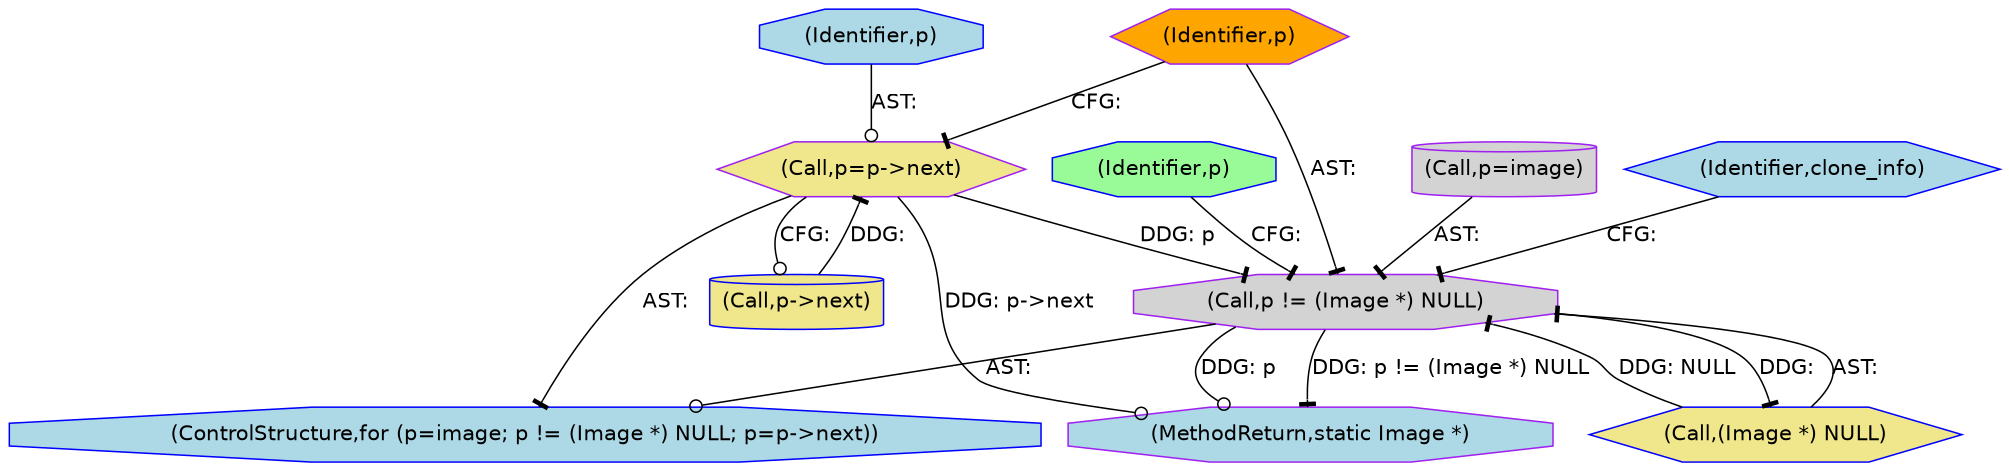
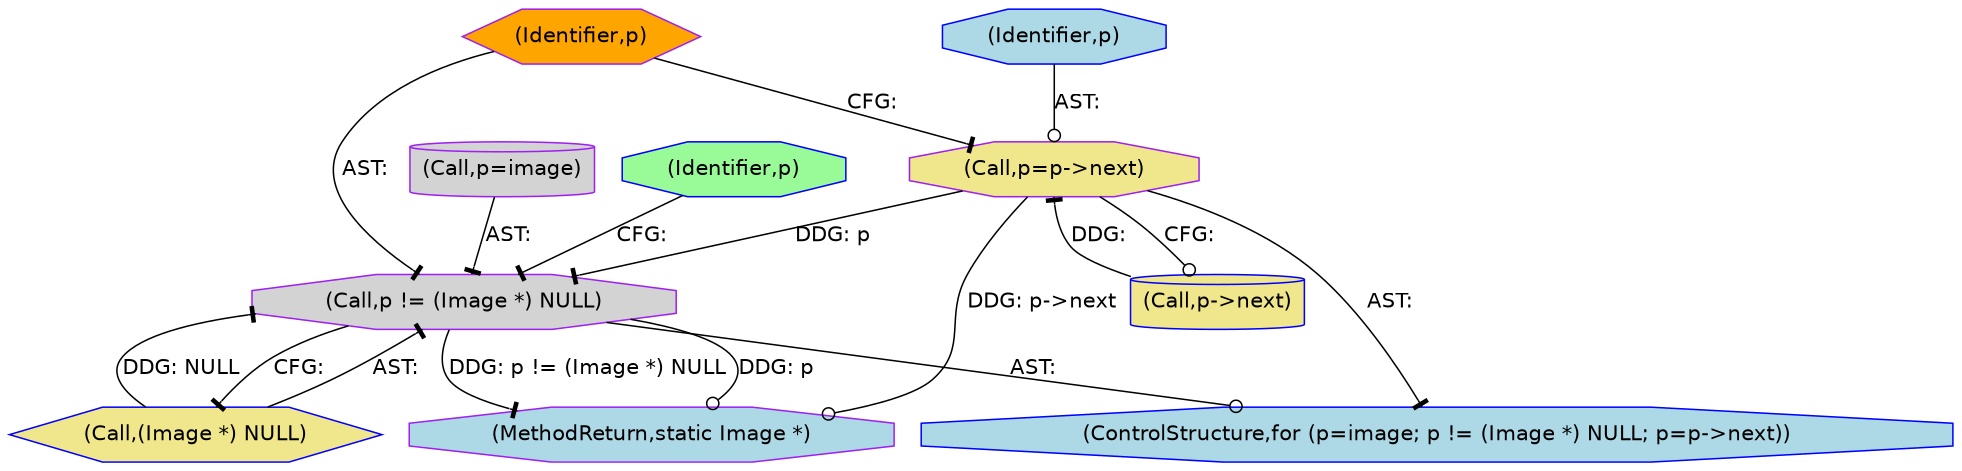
(871, 169) -> (1054, 169)
(1812, 169) -> none
(1790, 368) -> (302, 368)
